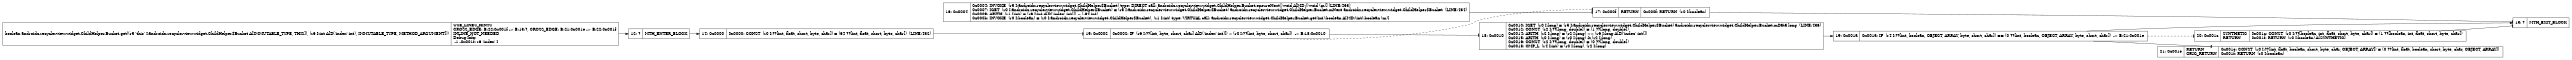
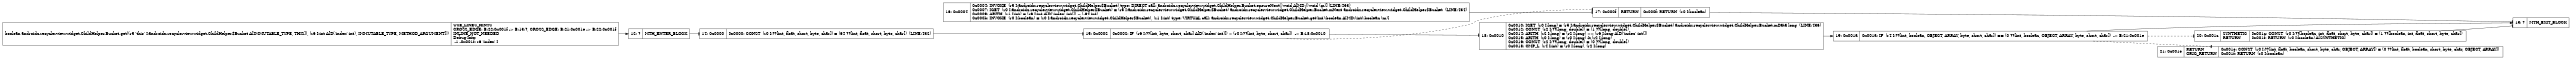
(693, 34) -> (694, 34)
(2152, 44) -> (2152, 44)
